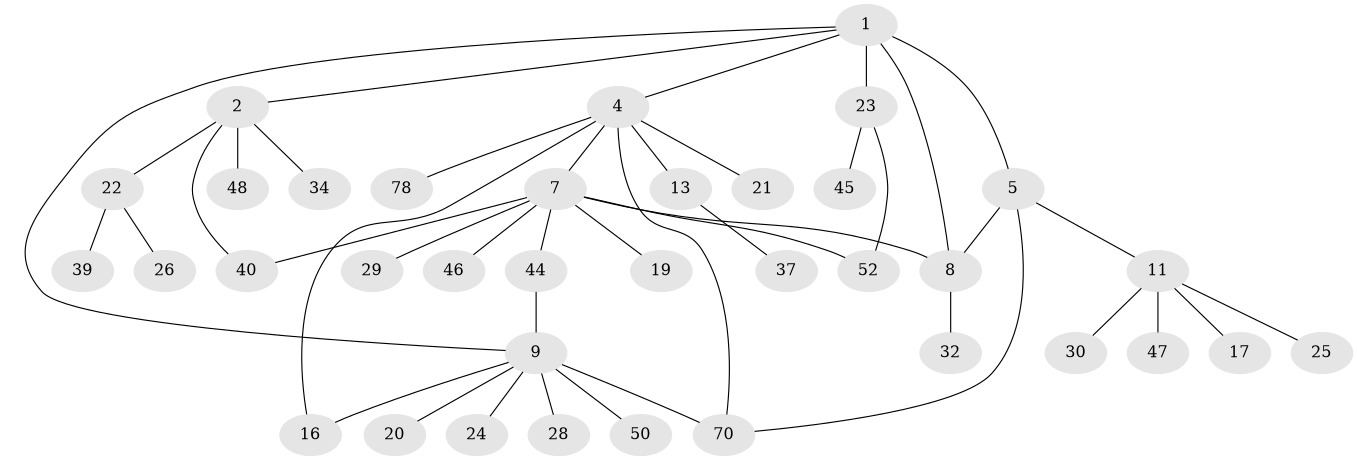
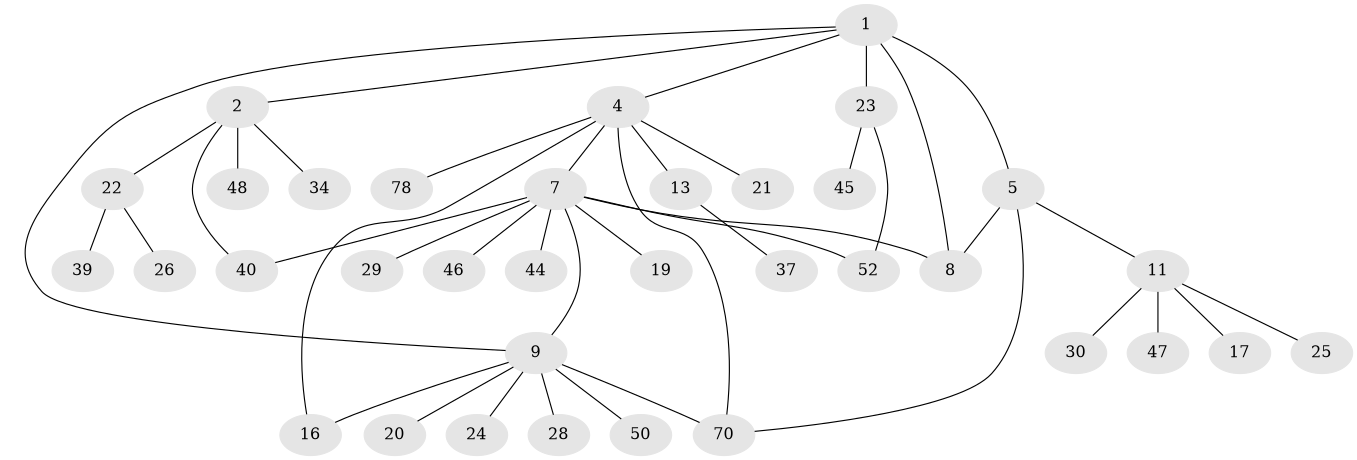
(536, 312) -> (580, 274)
(951, 353) -> none
